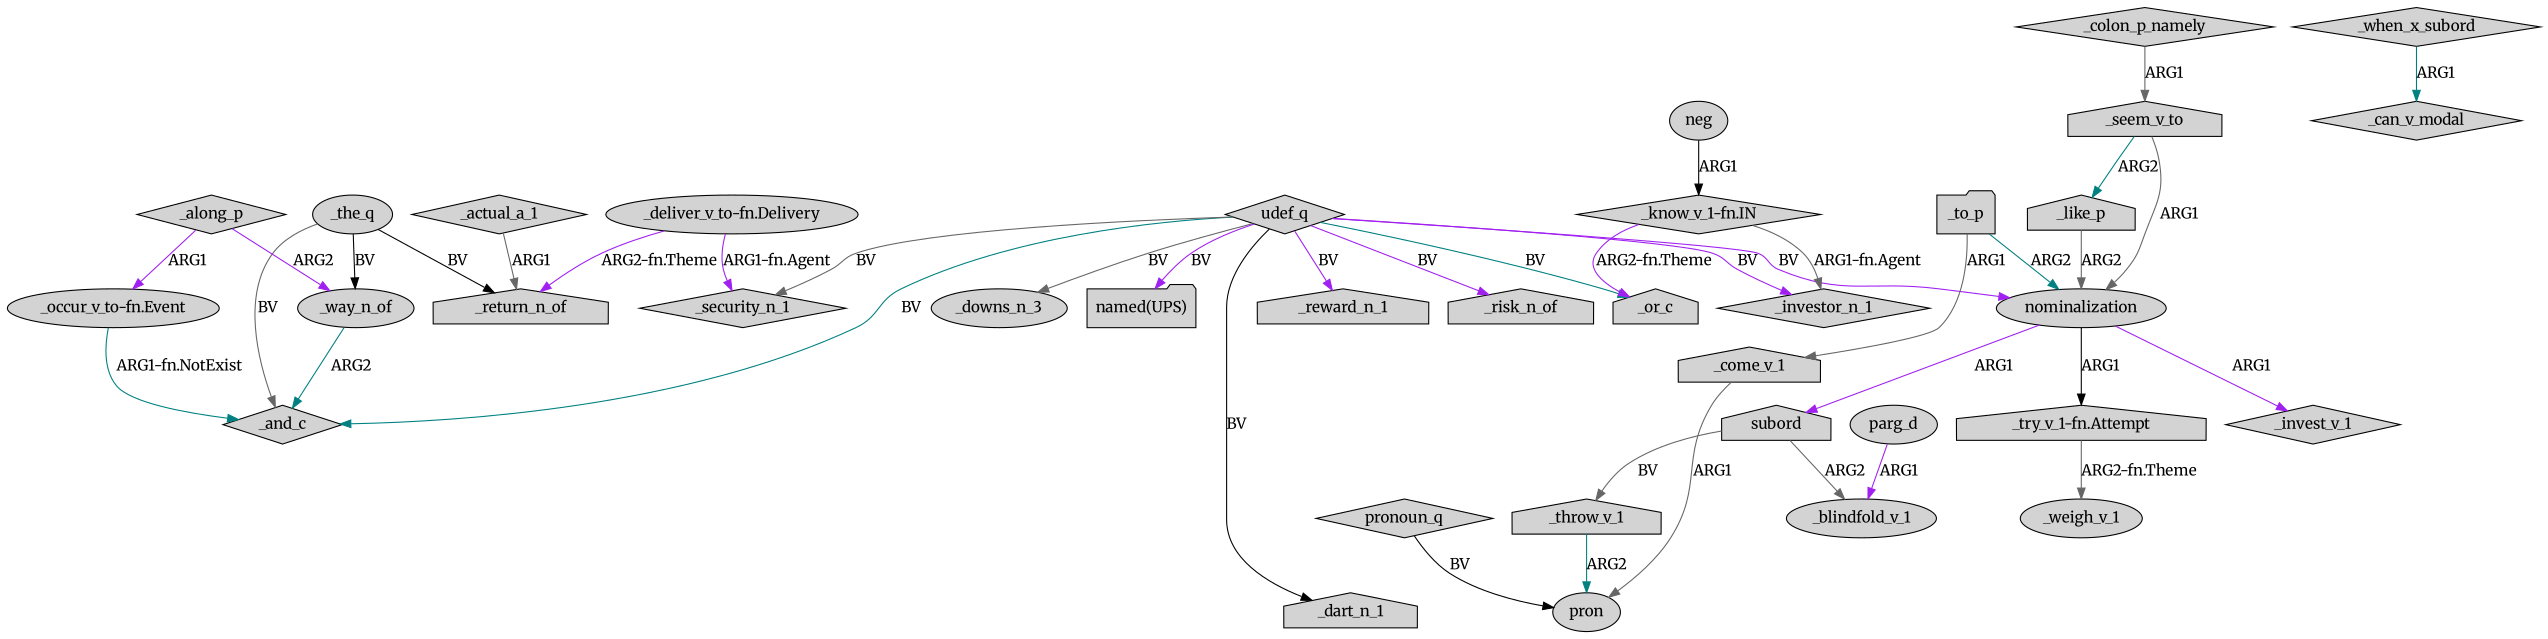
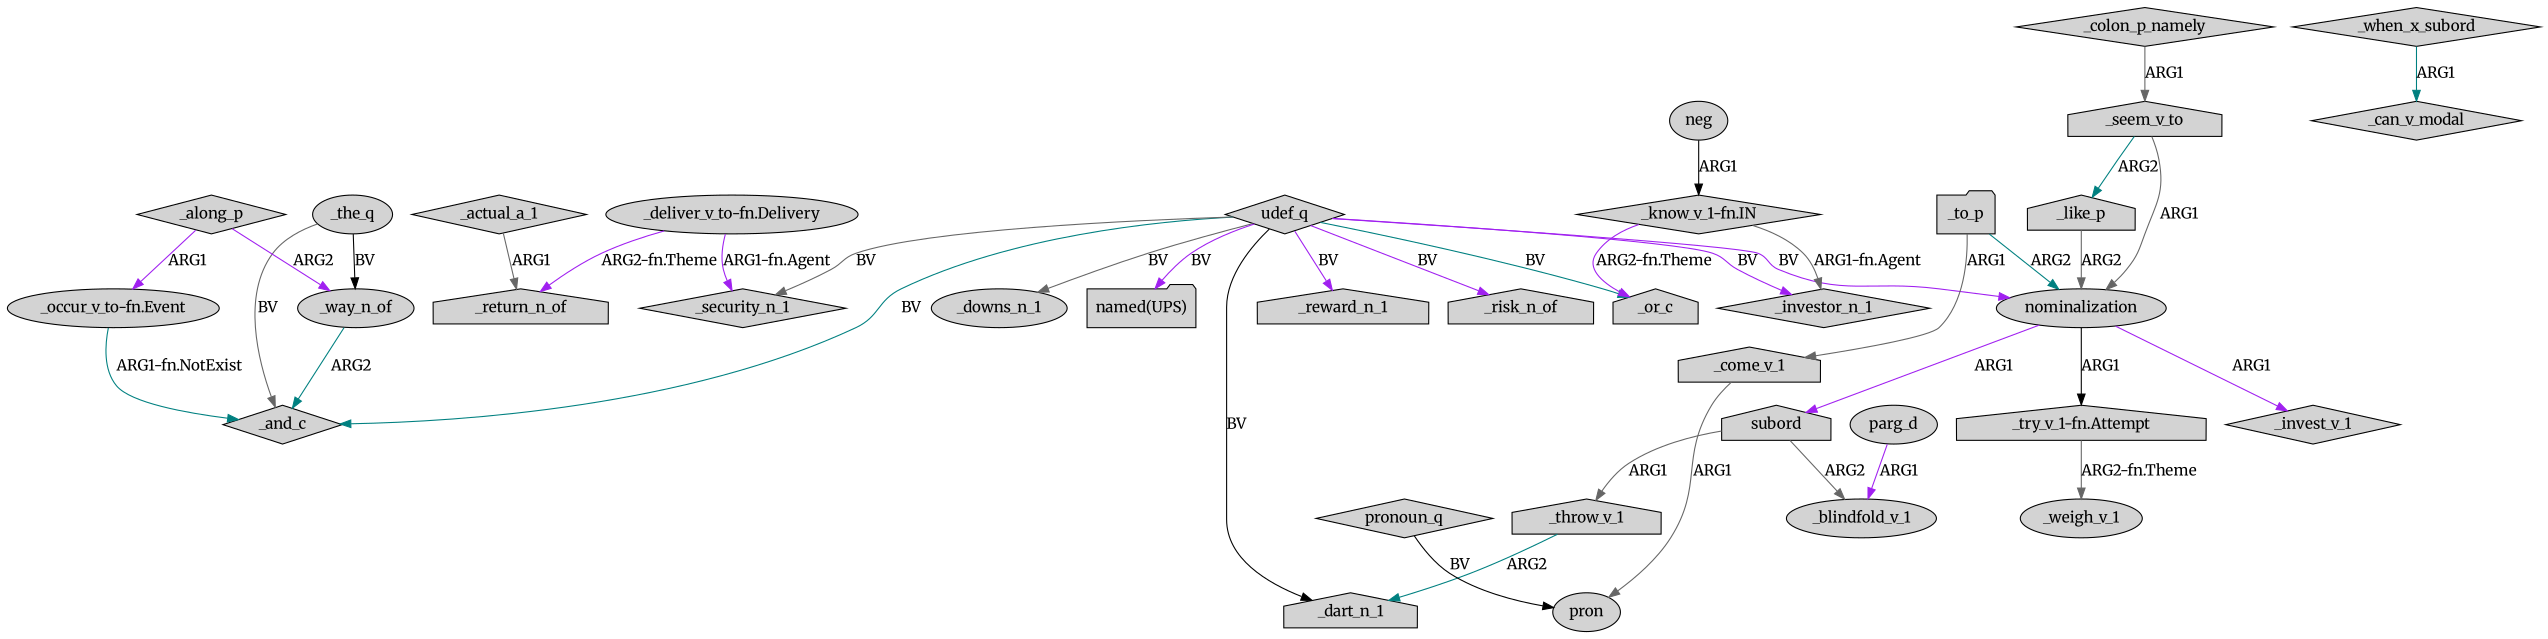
(431, 258) -> none
(999, 308) -> (999, 308)
(1648, 472) -> (1648, 472)
(1587, 558) -> (1480, 570)
